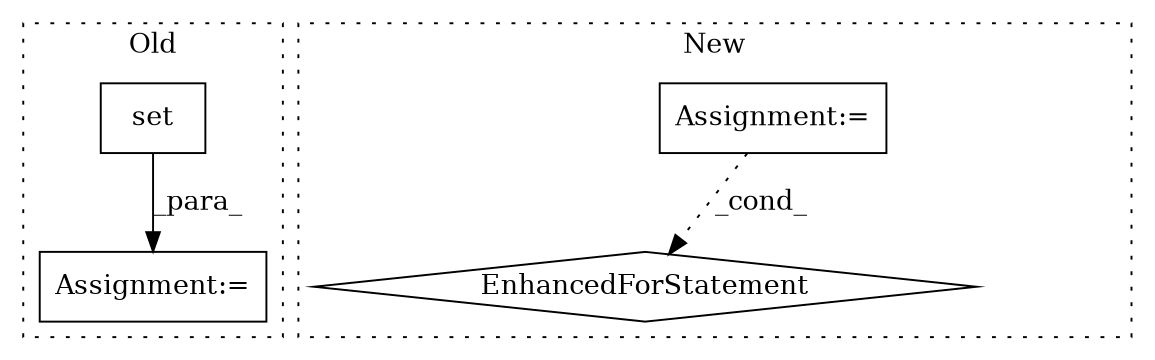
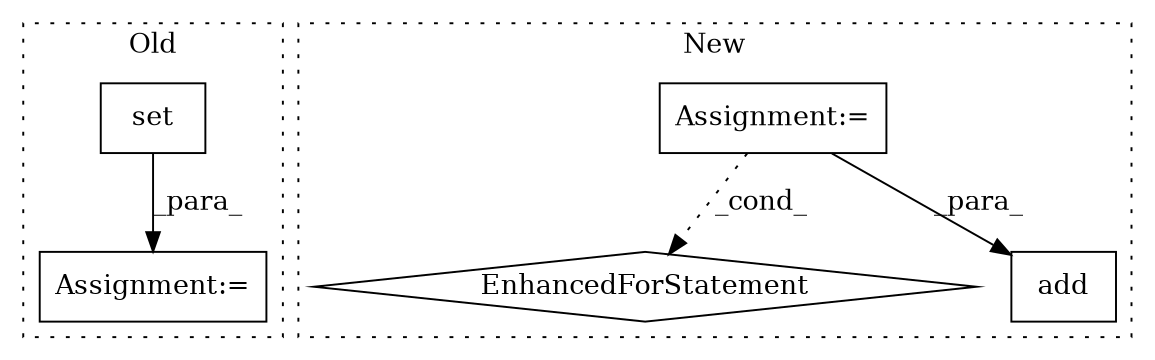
none -> (1064, 287)
